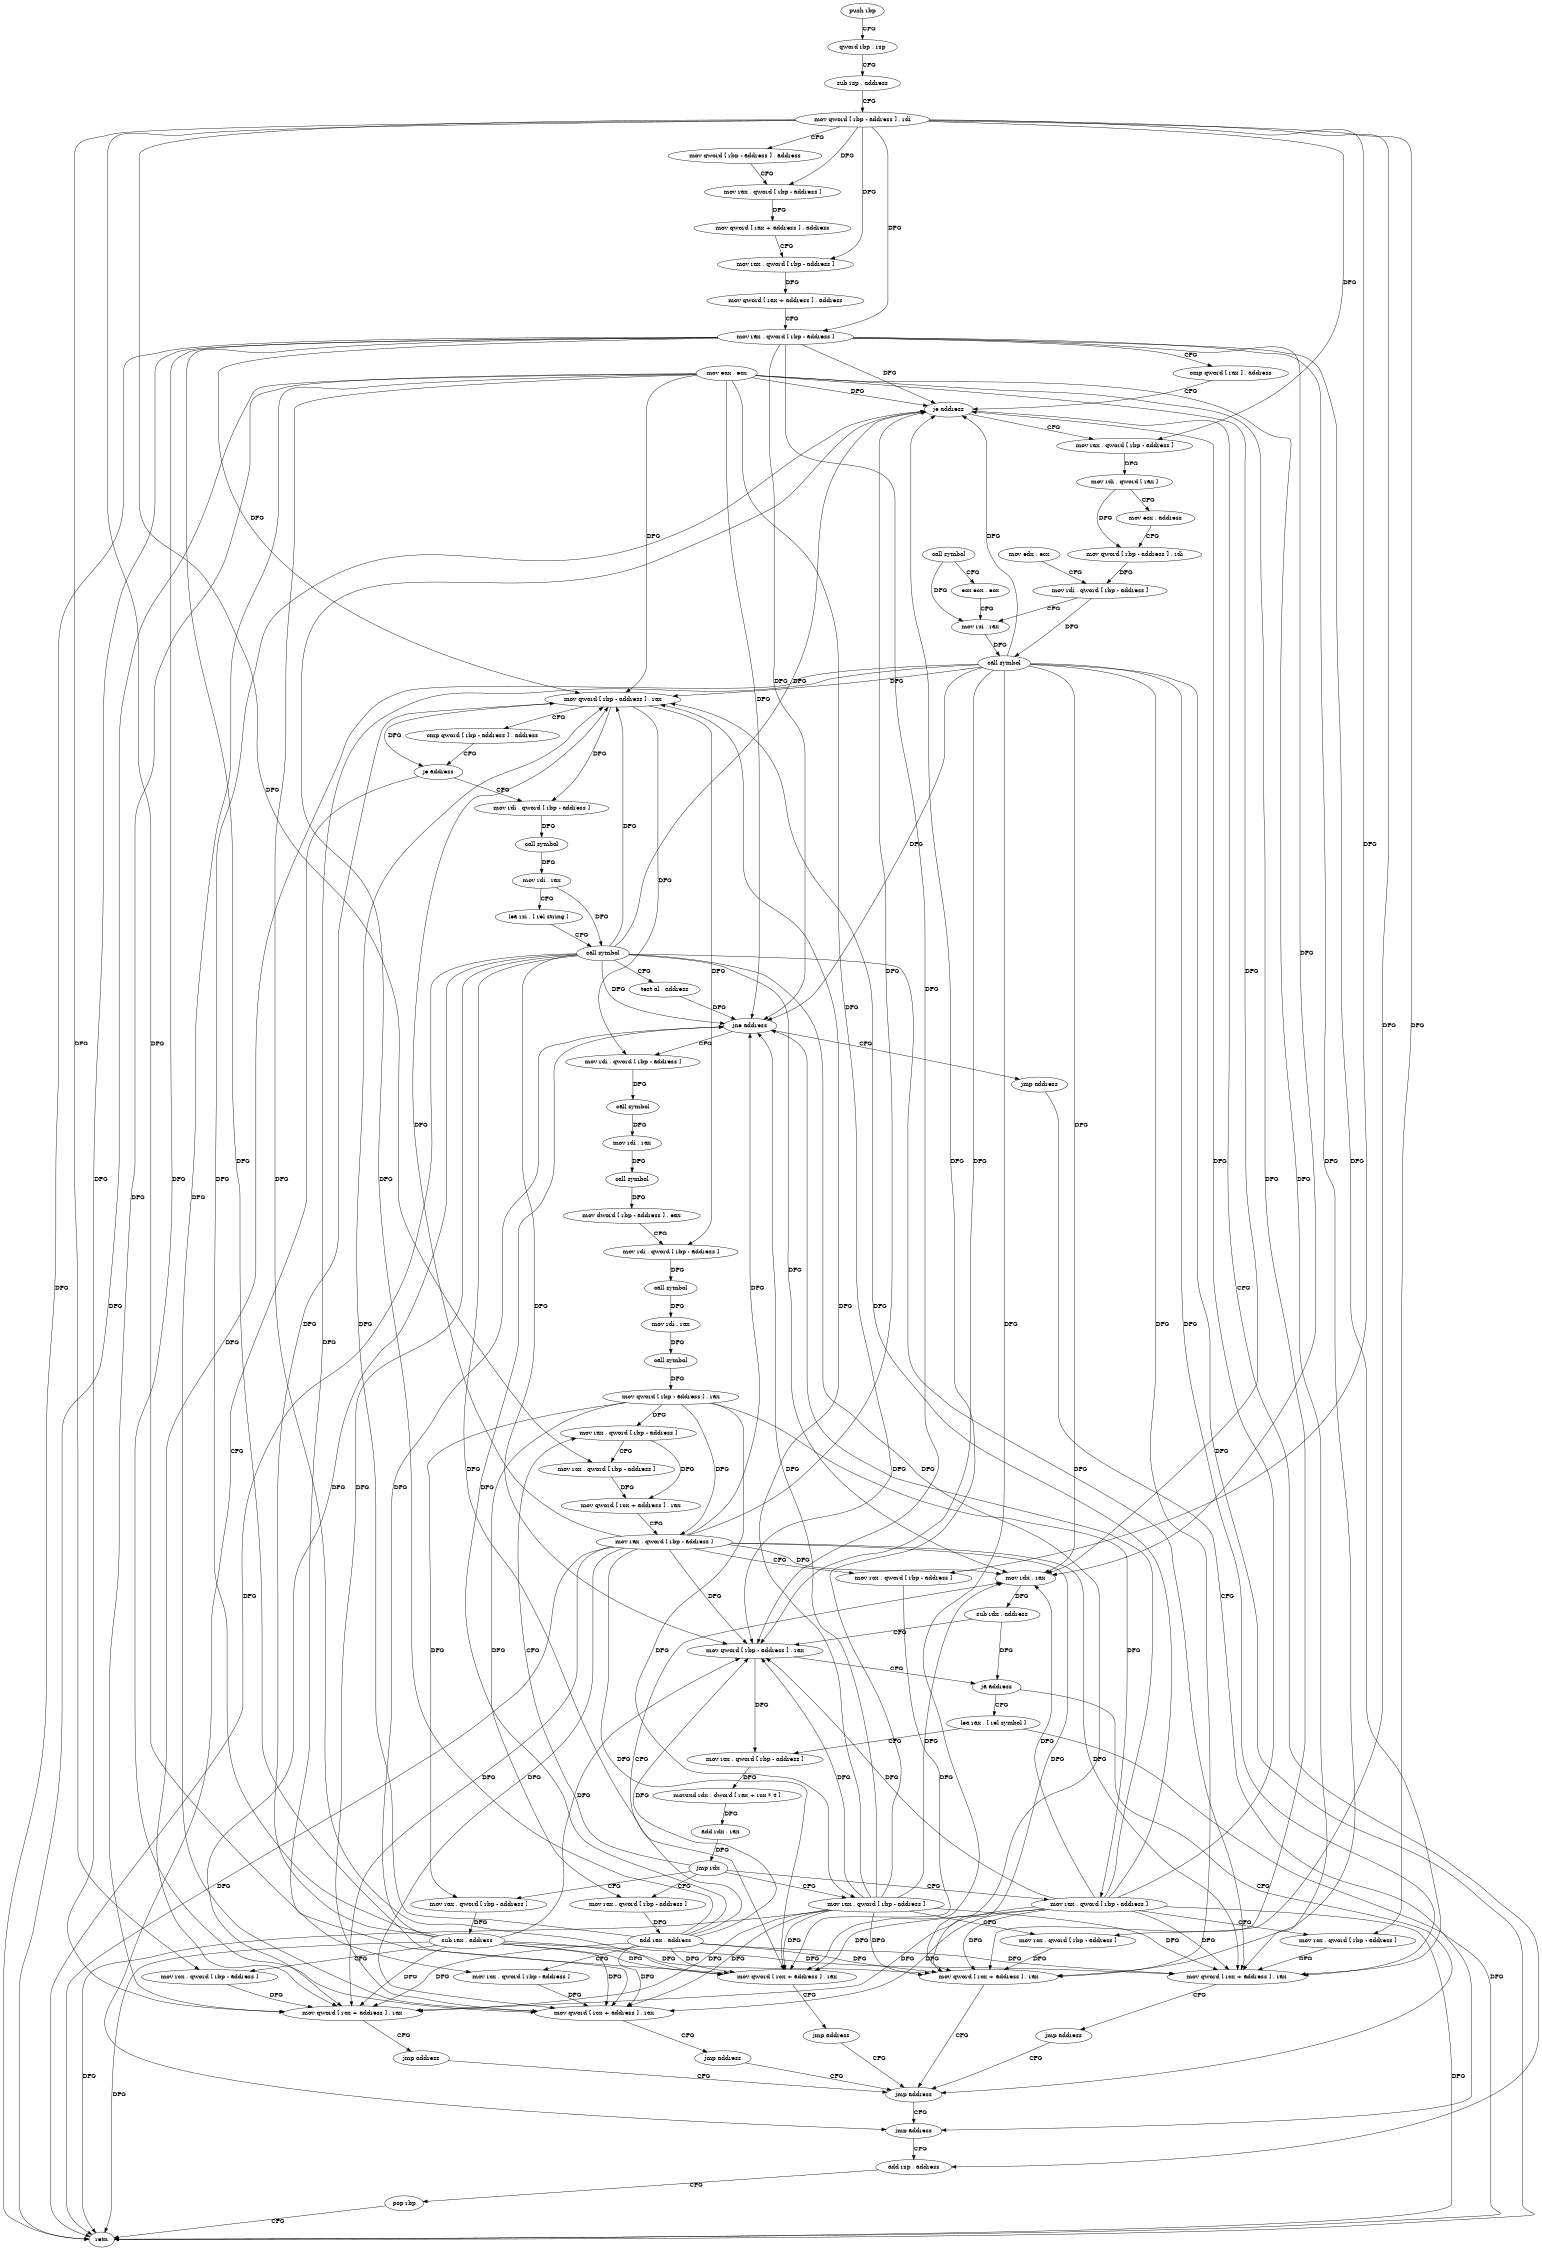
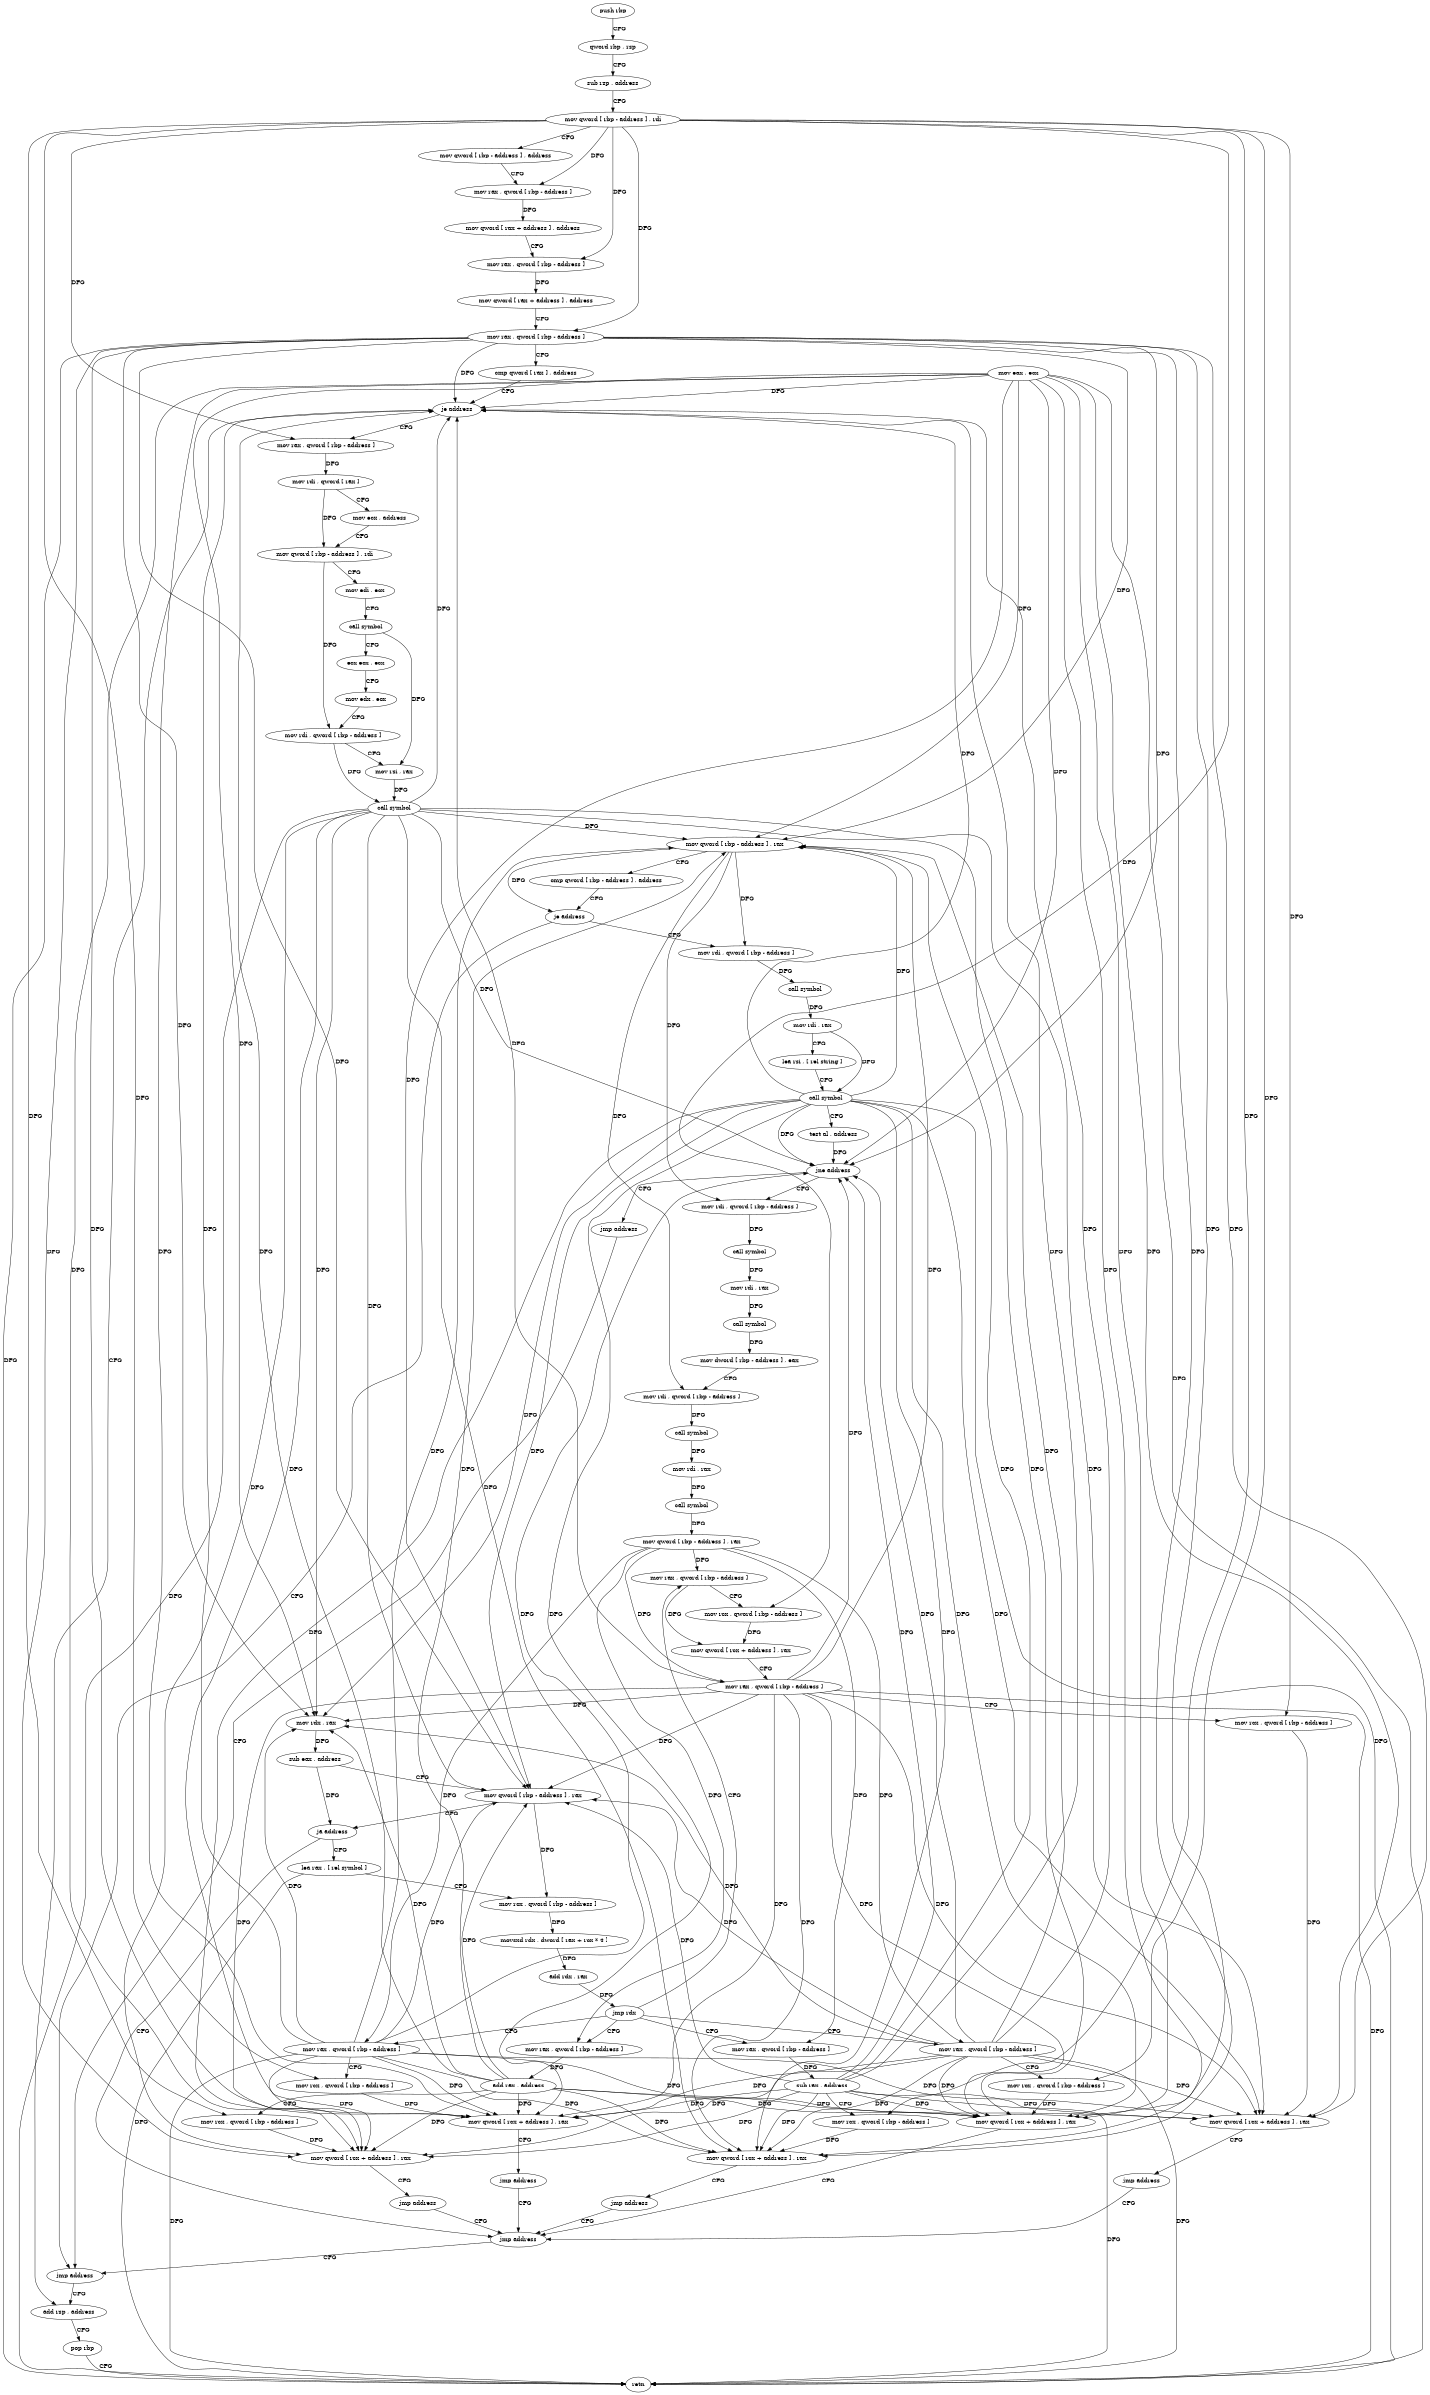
none -> (365, 591)
(980, 607) -> (366, 679)
(481, 1481) -> none
(1002, 1615) -> (315, 1760)
(642, 1760) -> (420, 1905)
